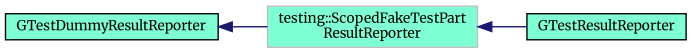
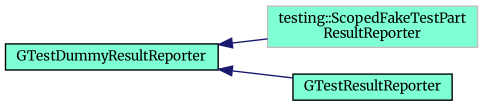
(509, 27) -> (263, 74)
